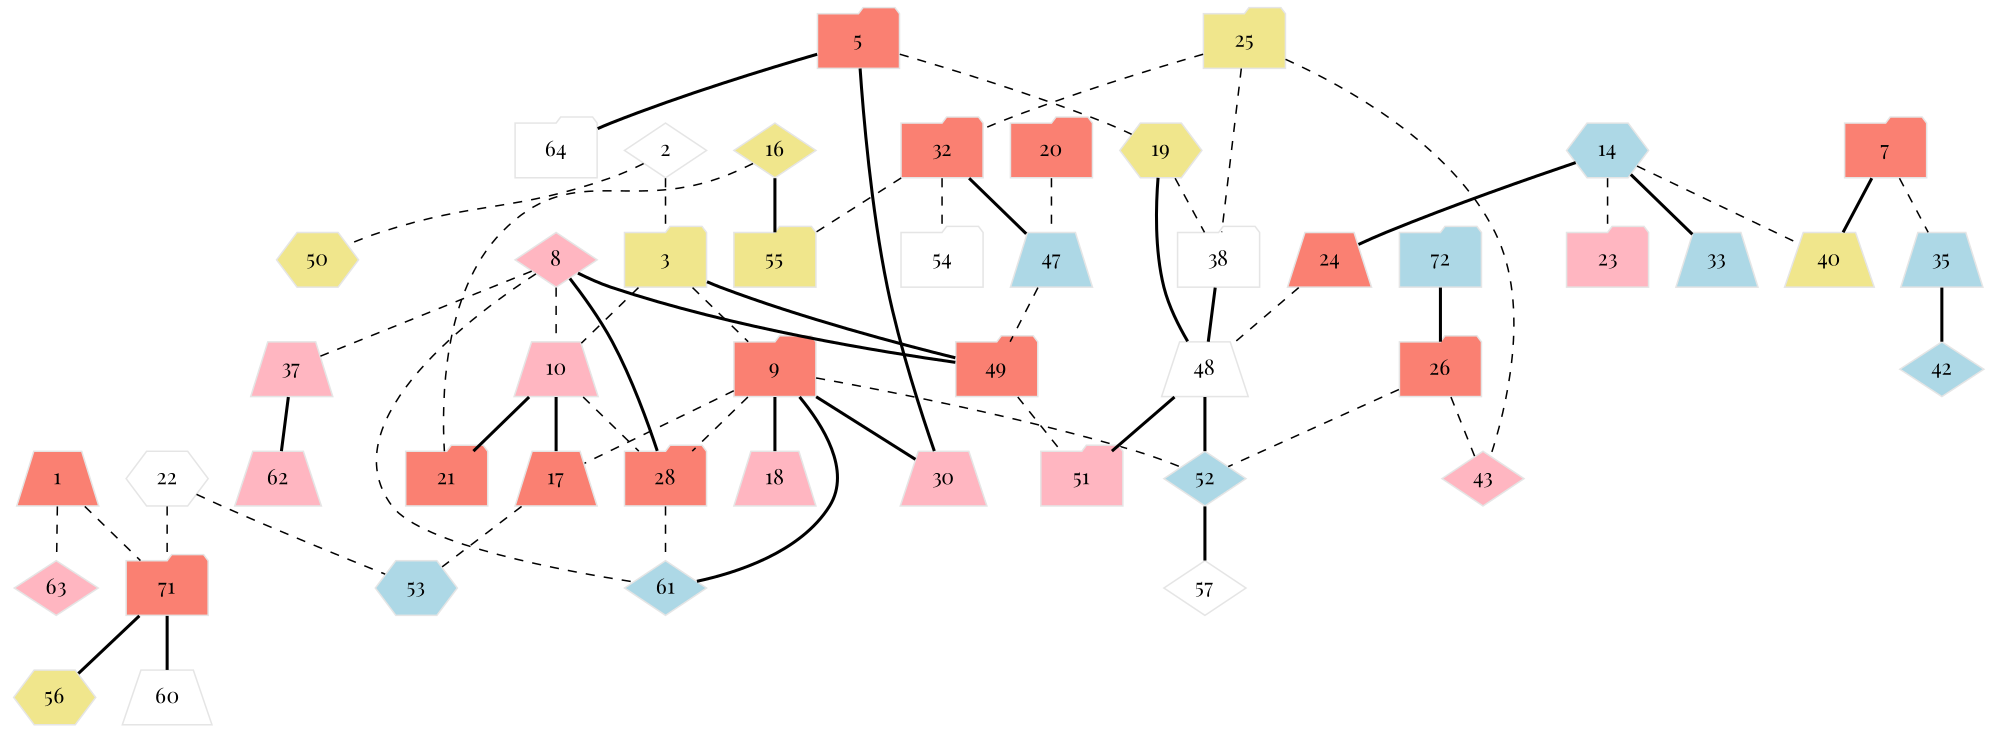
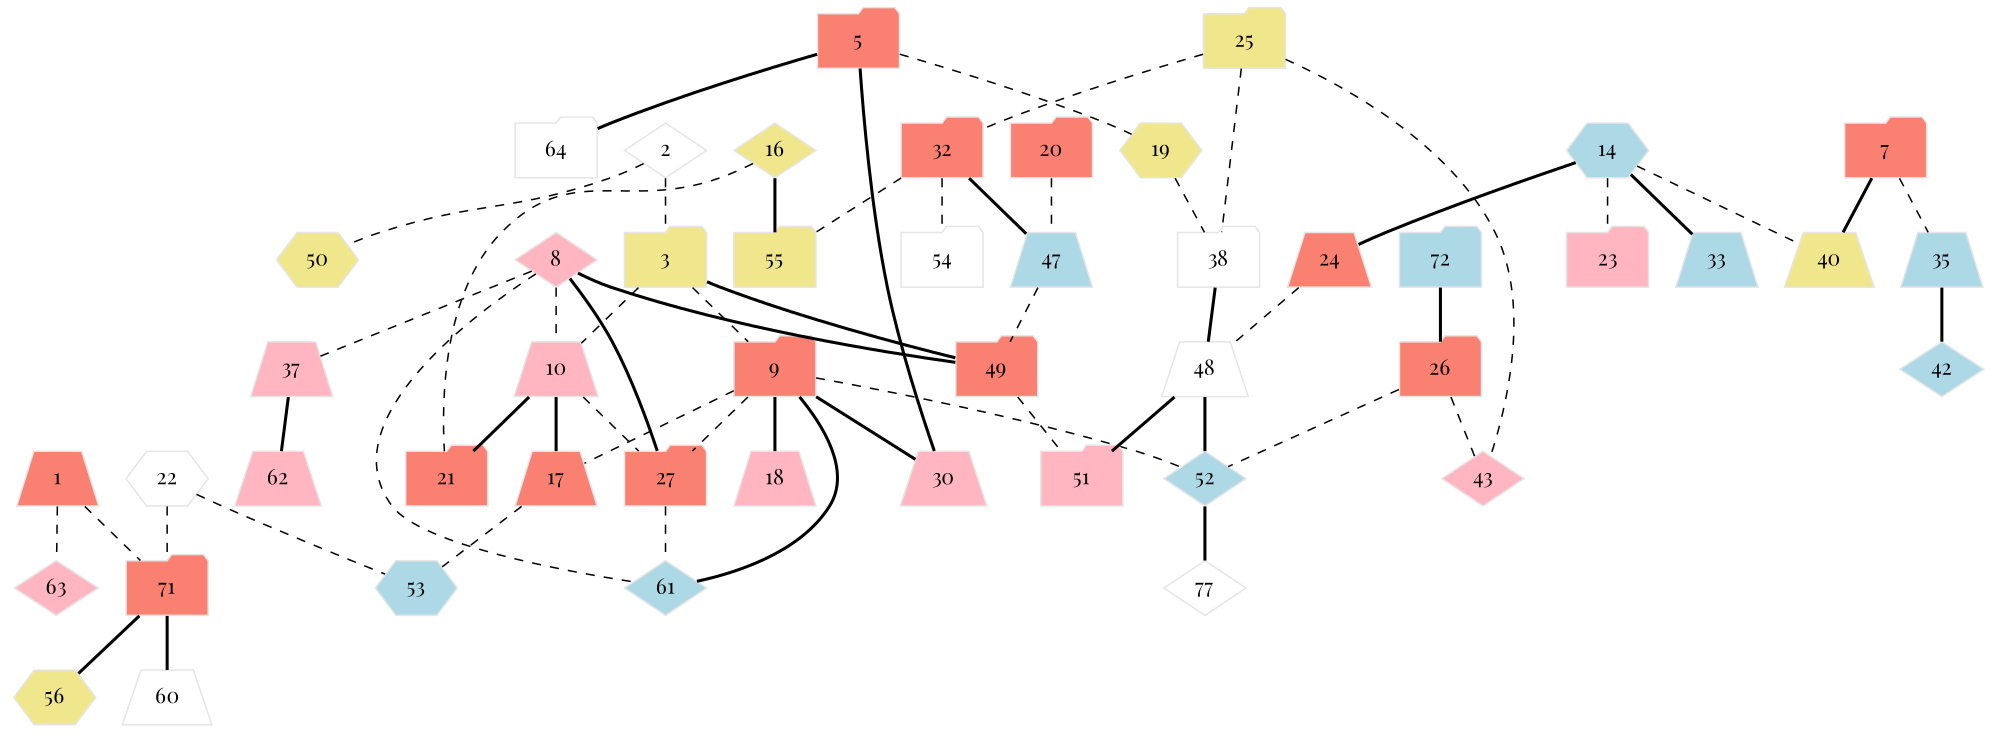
(1159, 262) -> none
(666, 479) -> (666, 479)
(1205, 588) -> (1205, 588)
